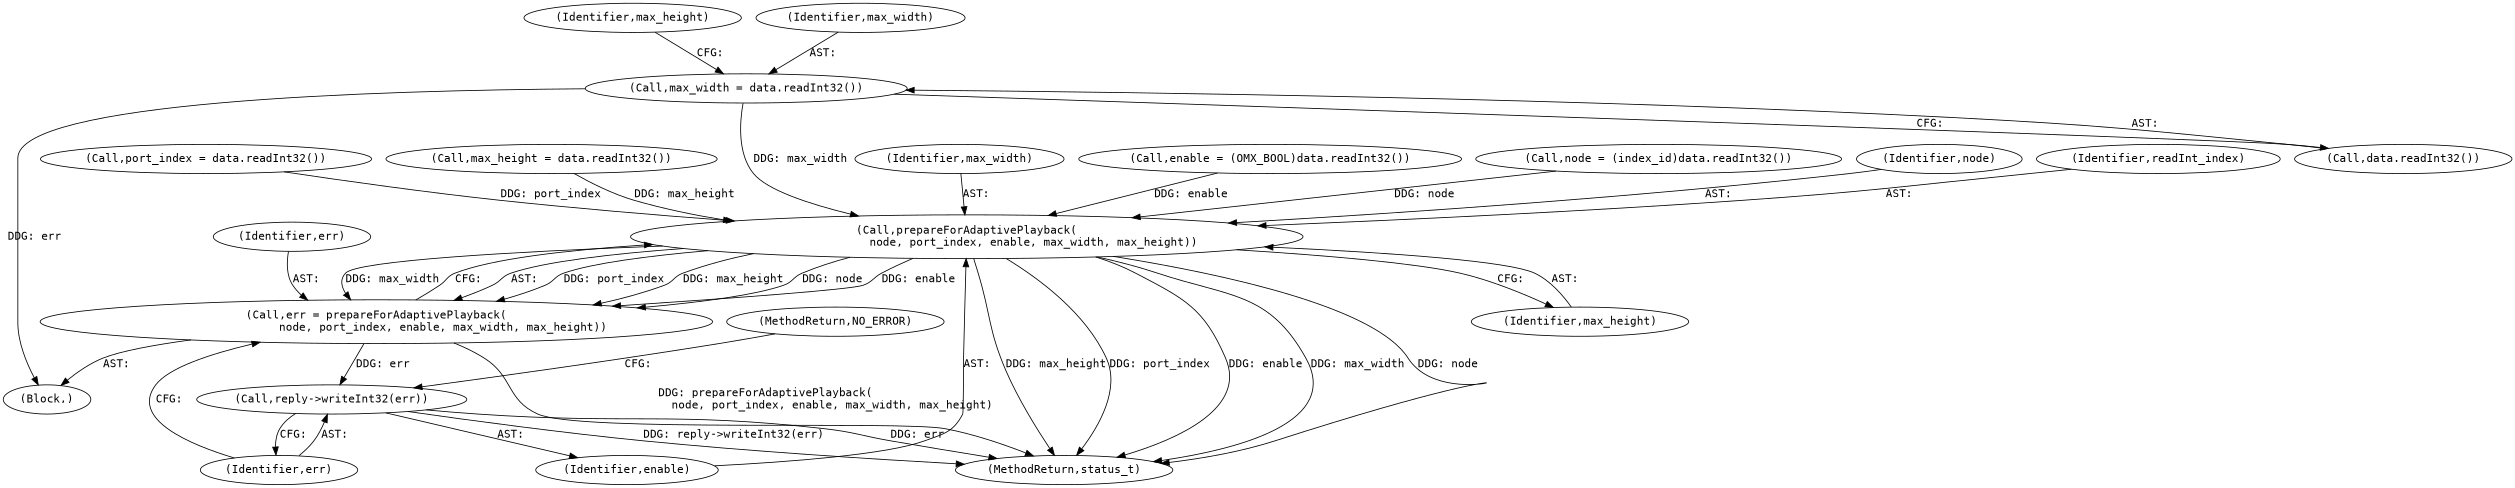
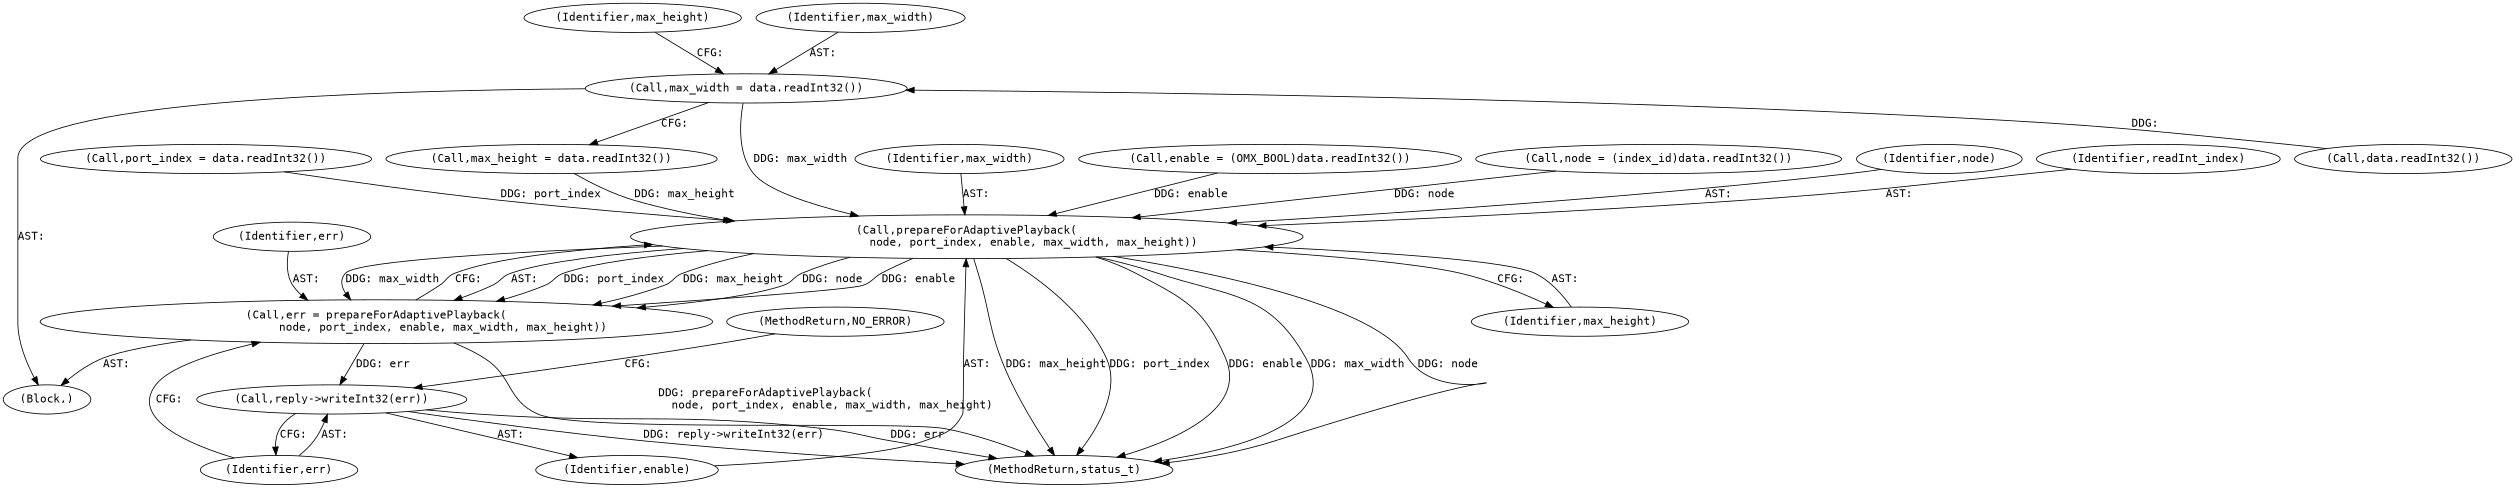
(1607, 119) -> (653, 122)
(2149, 124) -> (2149, 124)
(35, 237) -> (35, 237)
